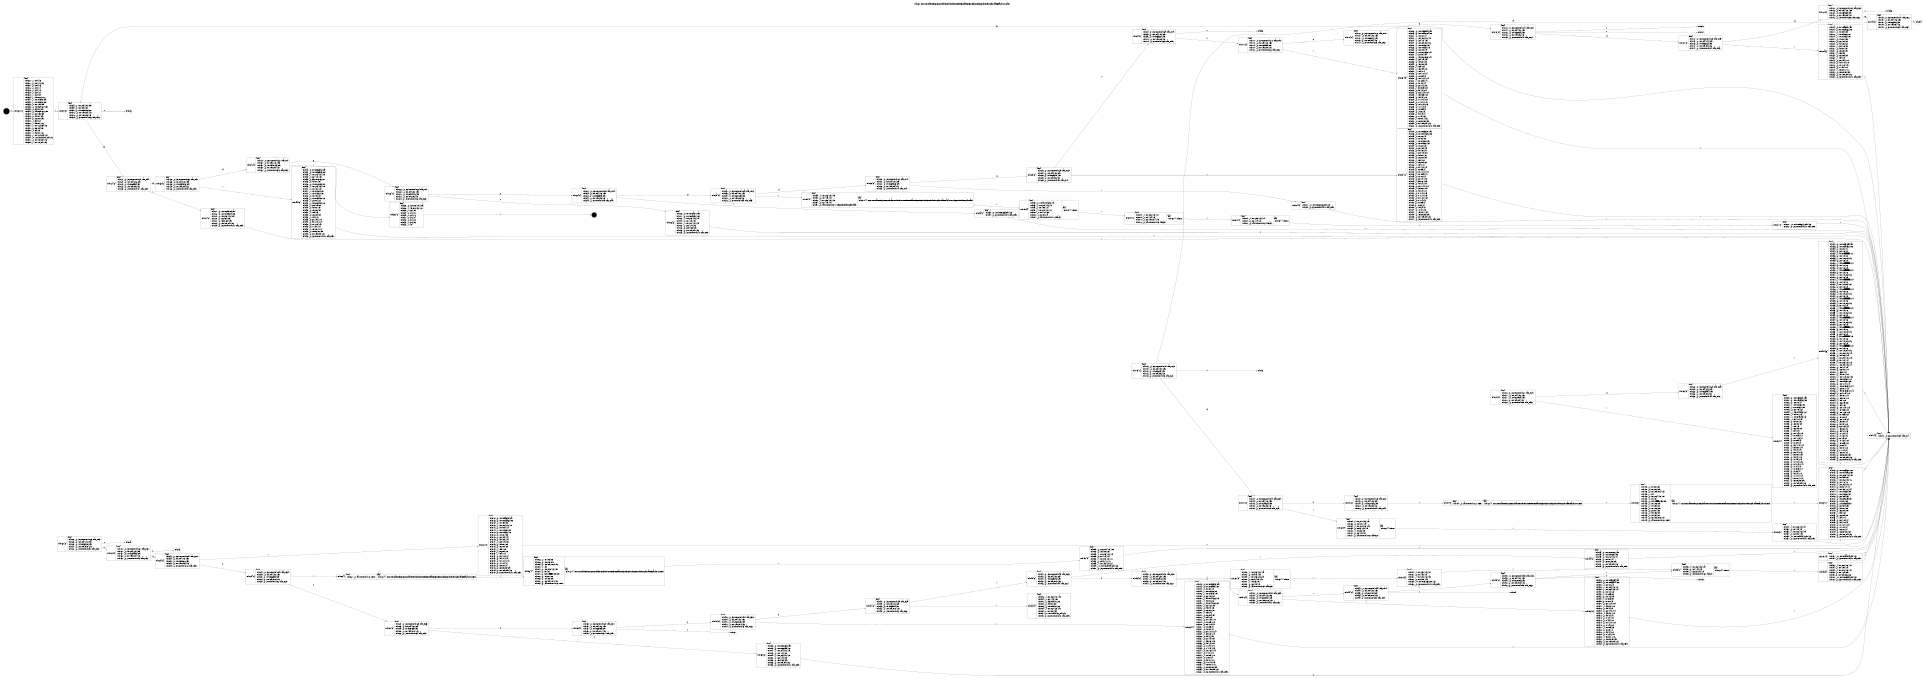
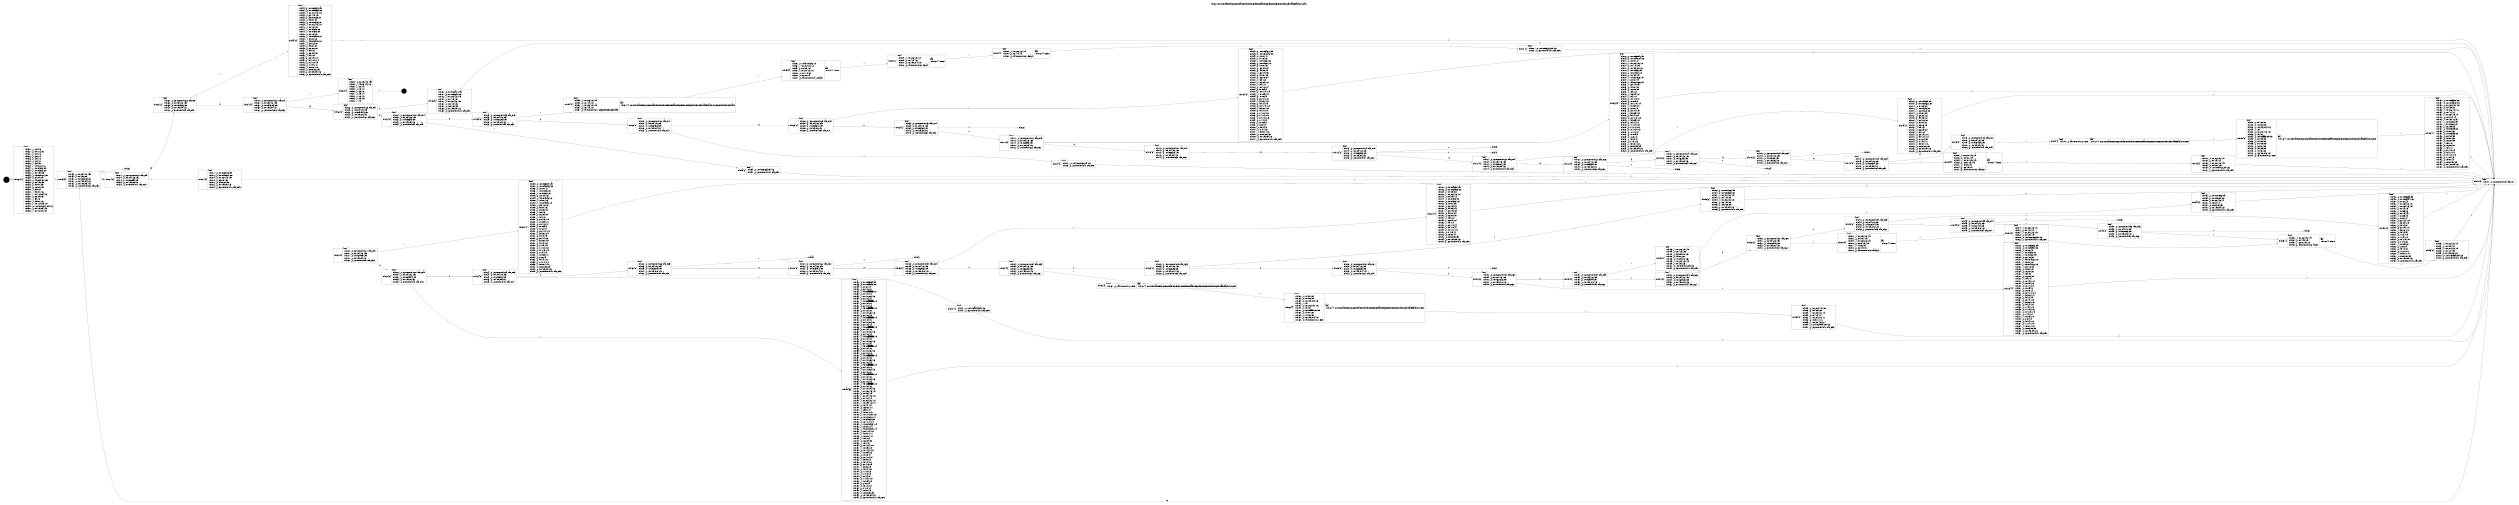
(1376, 25) -> (1722, 158)
none -> (495, 277)
